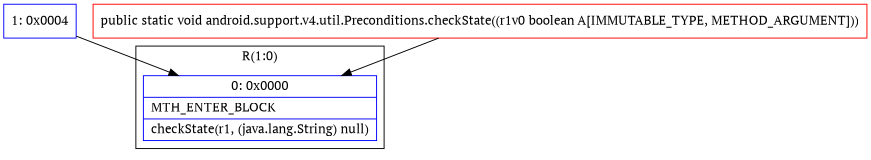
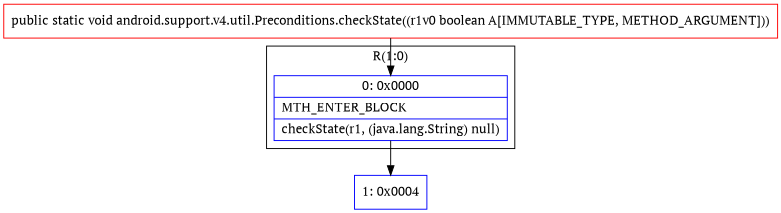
(123, 54) -> (391, 154)
